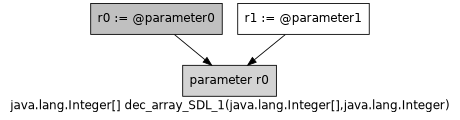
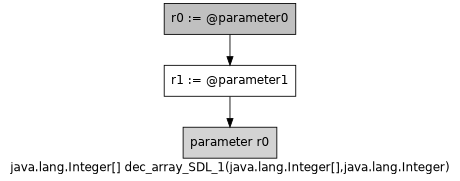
(190, 47) -> (230, 46)
